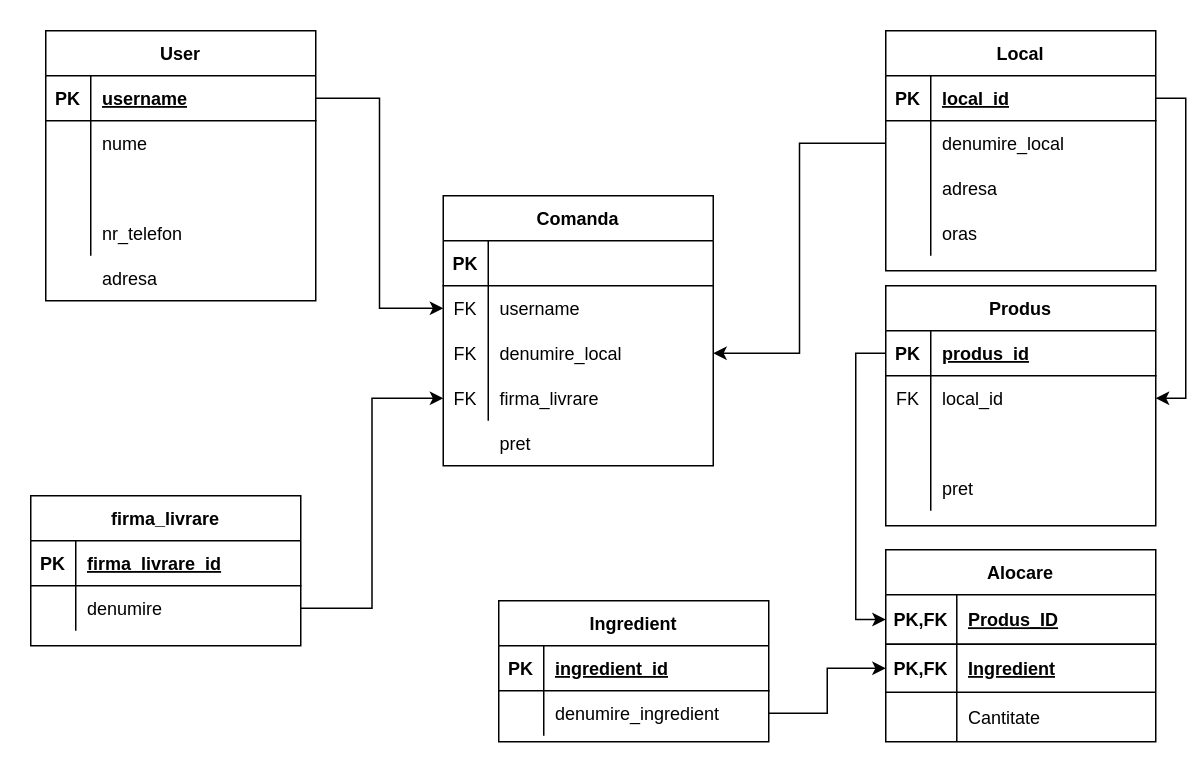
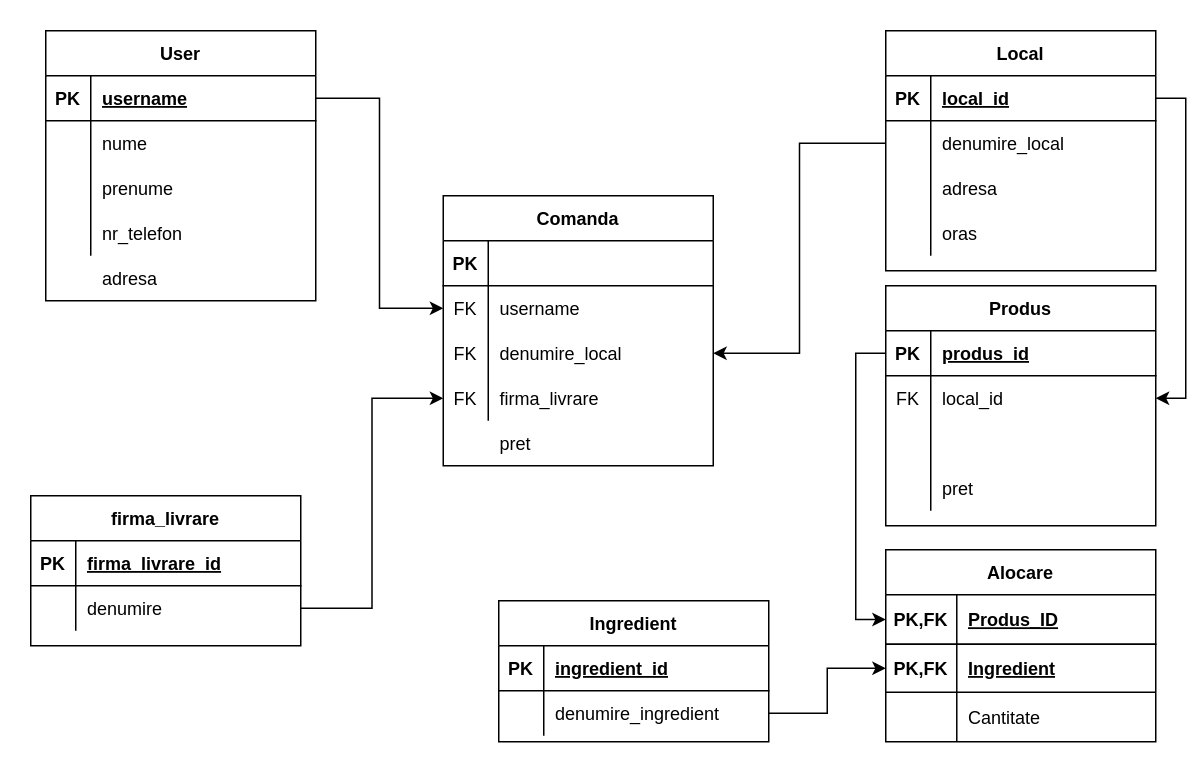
none -> (203, 188)
